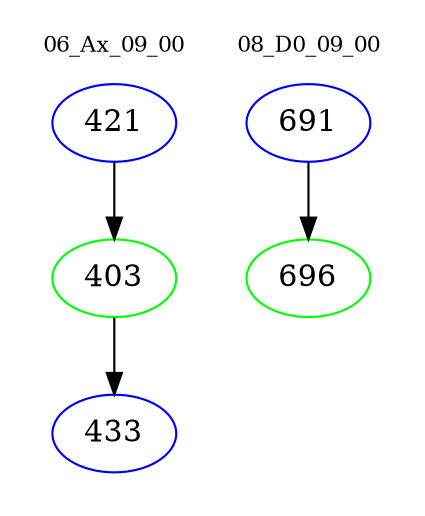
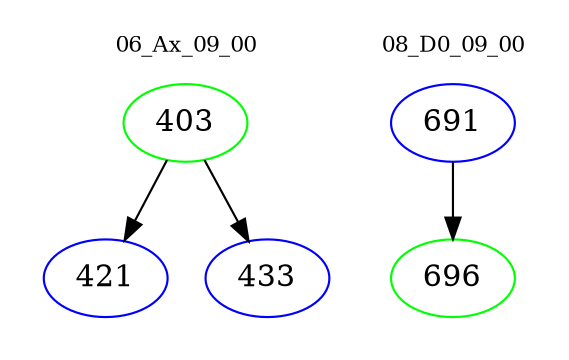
(114, 190) -> (151, 190)
